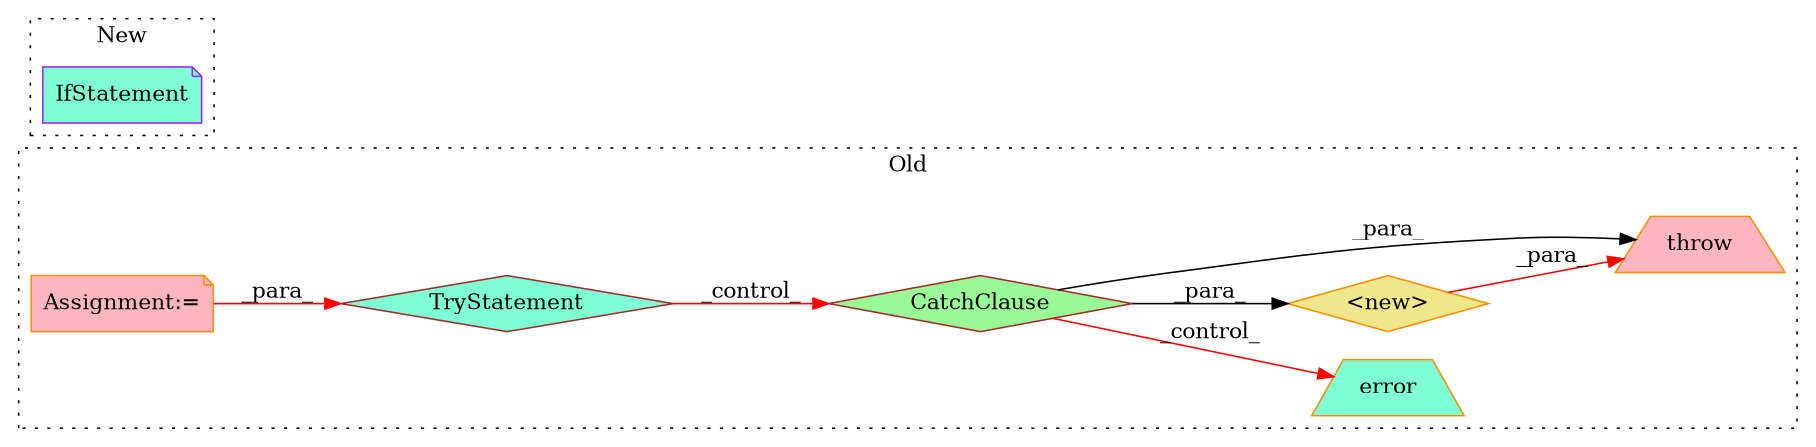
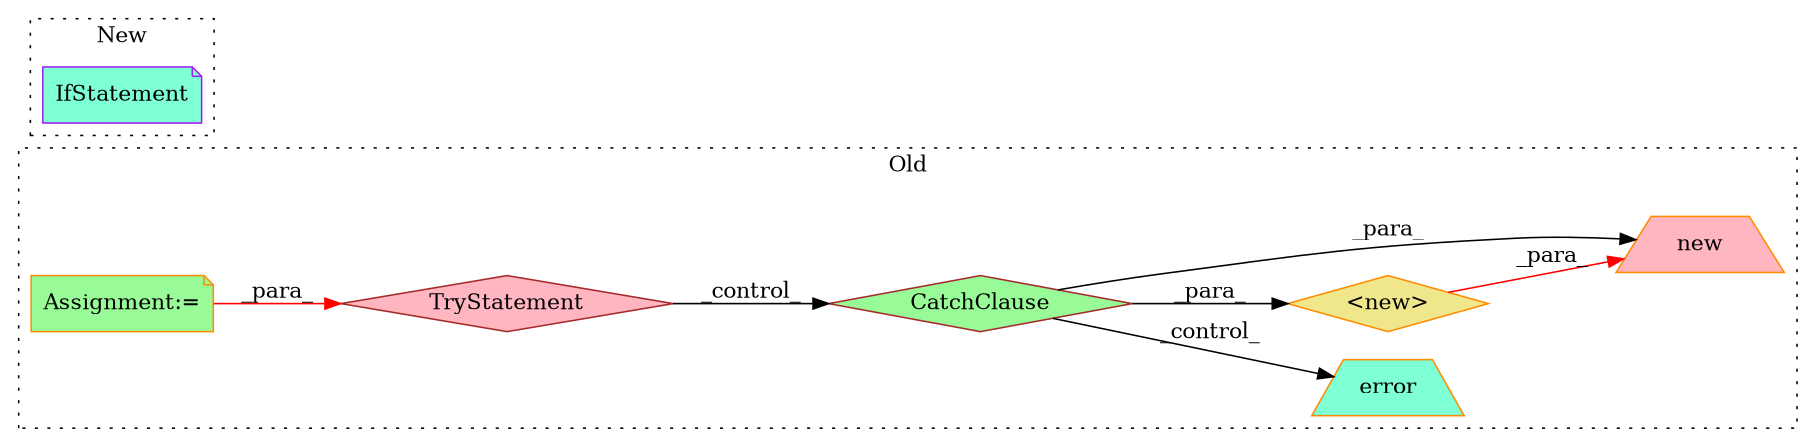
(1700, 244) -> (1700, 244)
(122, 304) -> (122, 304)
(507, 304) -> (507, 304)
(743, 304) -> (743, 304)
(1185, 346) -> (1185, 346)
